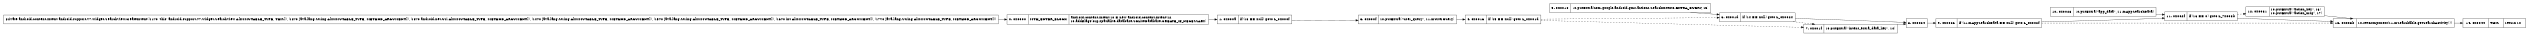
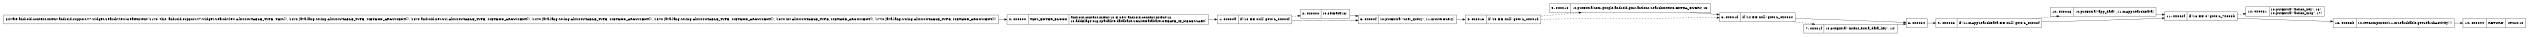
none -> (1325, 14)
(2337, 17) -> none
(1049, 19) -> (1049, 19)
(2186, 23) -> (2045, 18)
(2495, 23) -> (2496, 23)
(1671, 24) -> (1560, 14)
